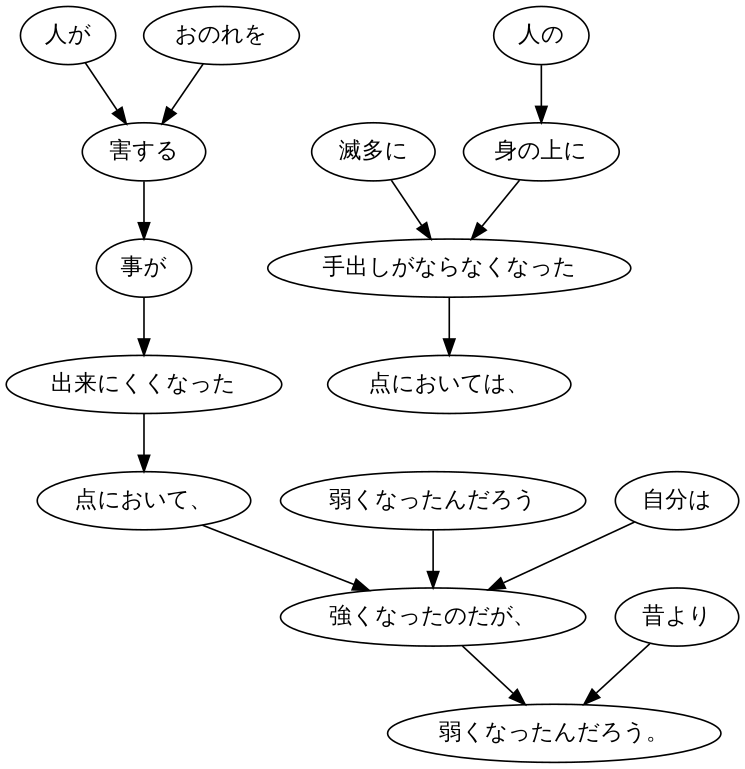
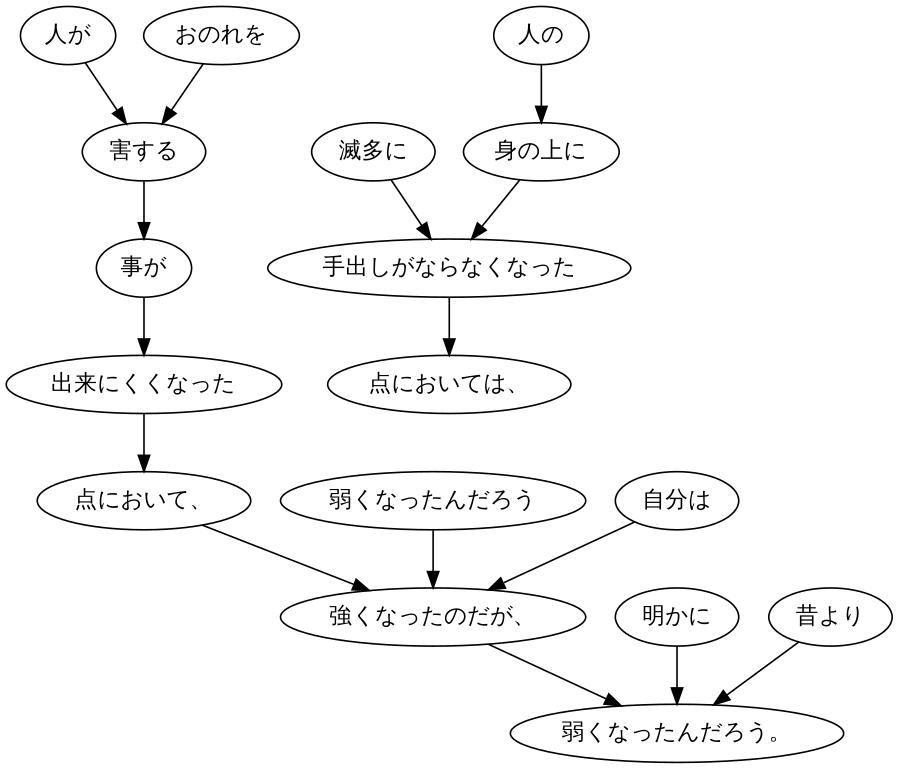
none -> (677, 617)
